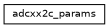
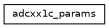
(54, 14) -> (54, 14)
